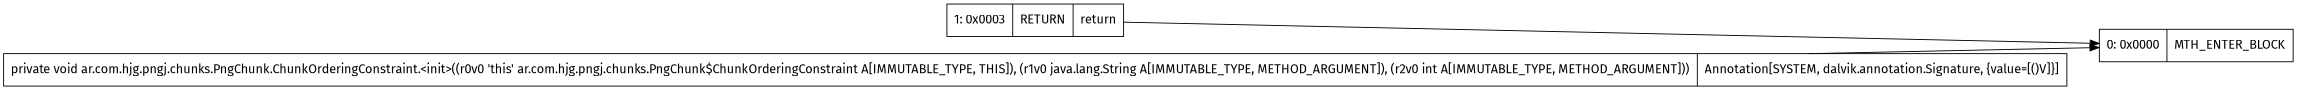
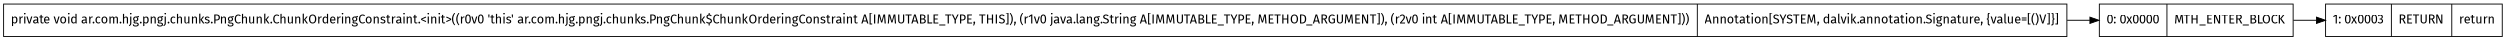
(1607, 33) -> (2305, 20)
